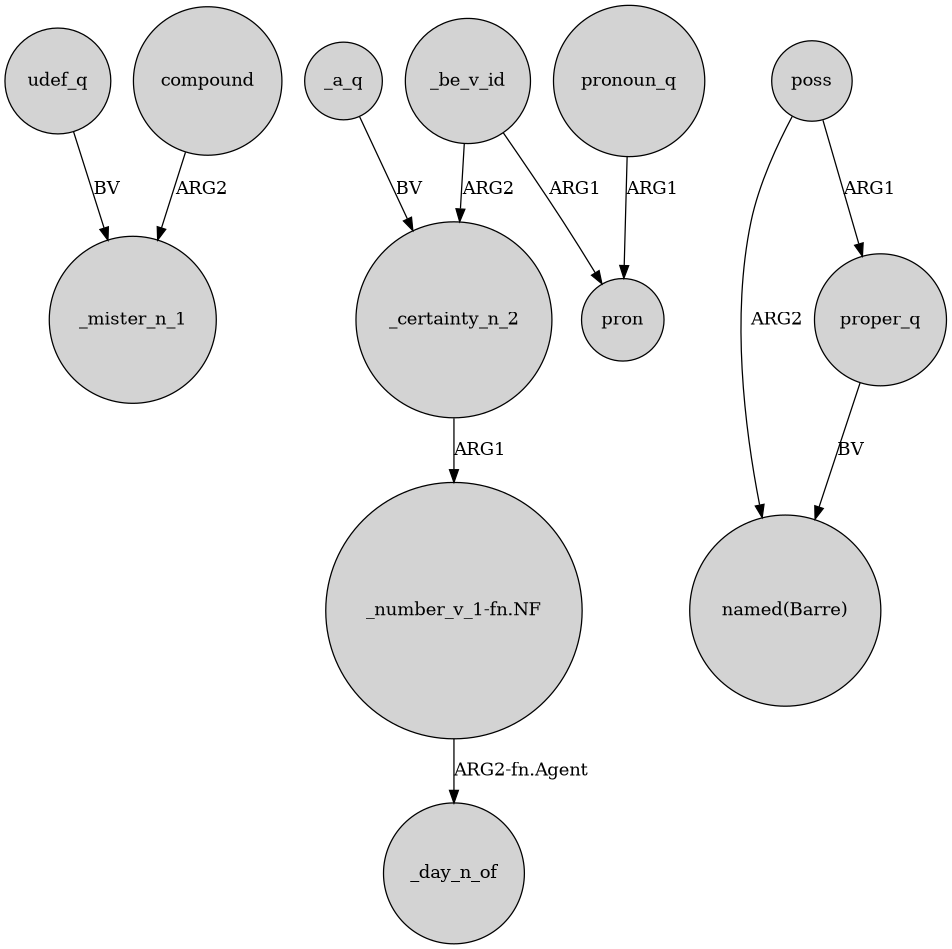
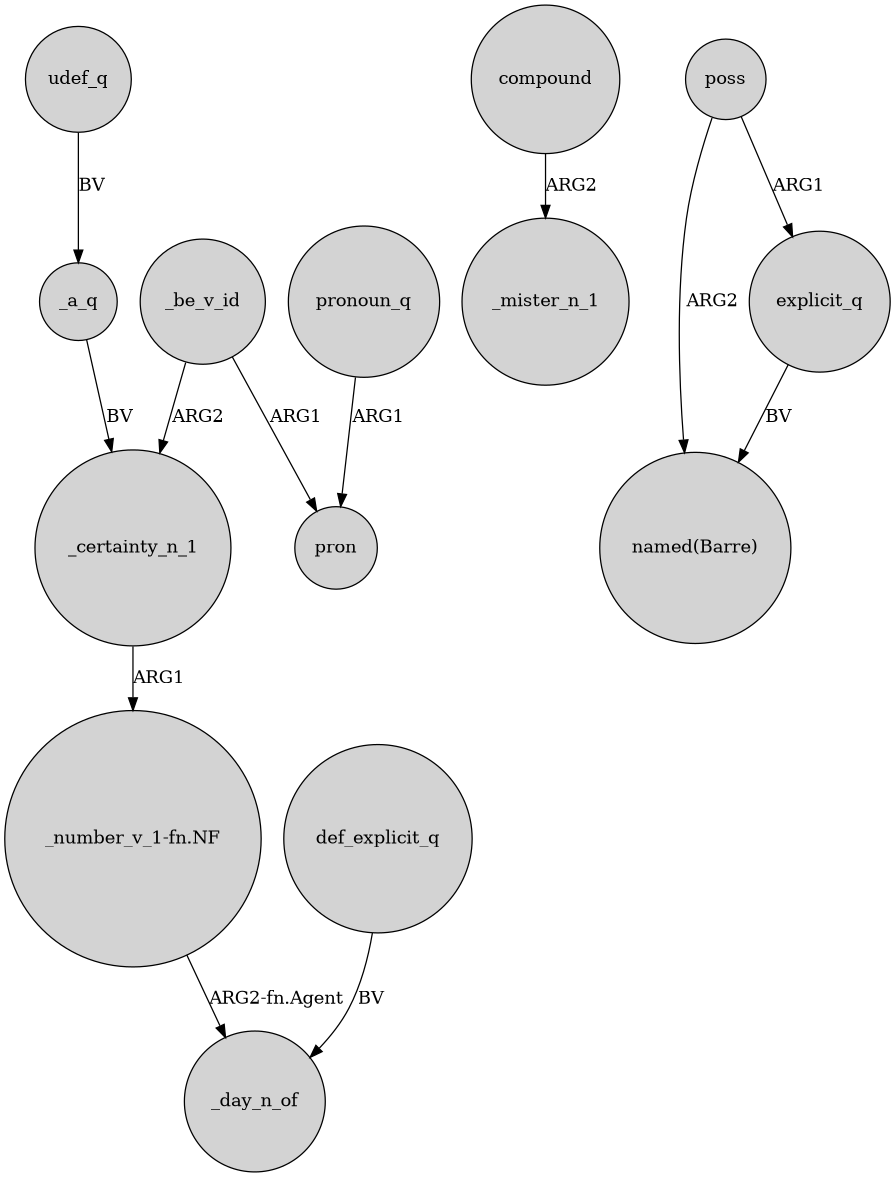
(89, 180) -> (78, 191)
(454, 320) -> (133, 548)
(880, 320) -> (820, 302)
none -> (378, 839)
